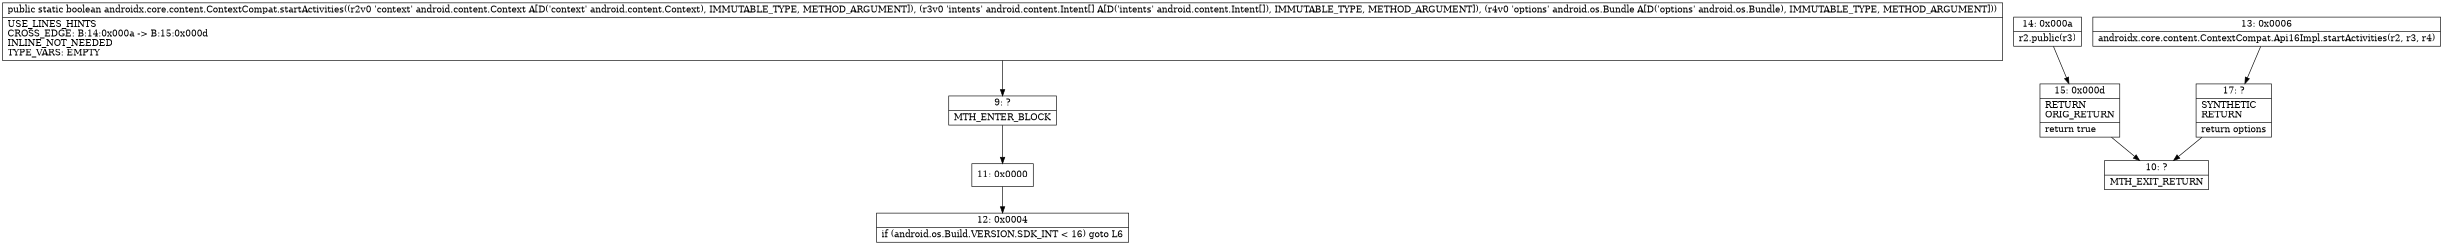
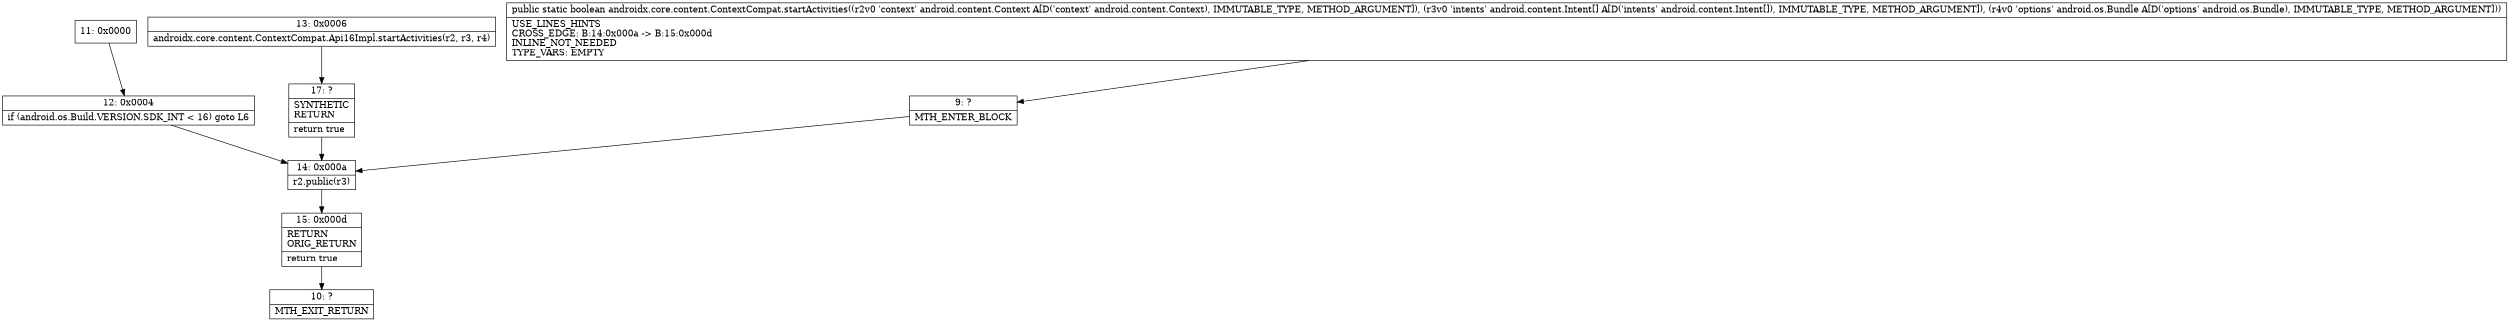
(2234, 130) -> (320, 130)
(1003, 141) -> (636, 143)
none -> (226, 143)
(2190, 147) -> (322, 146)
